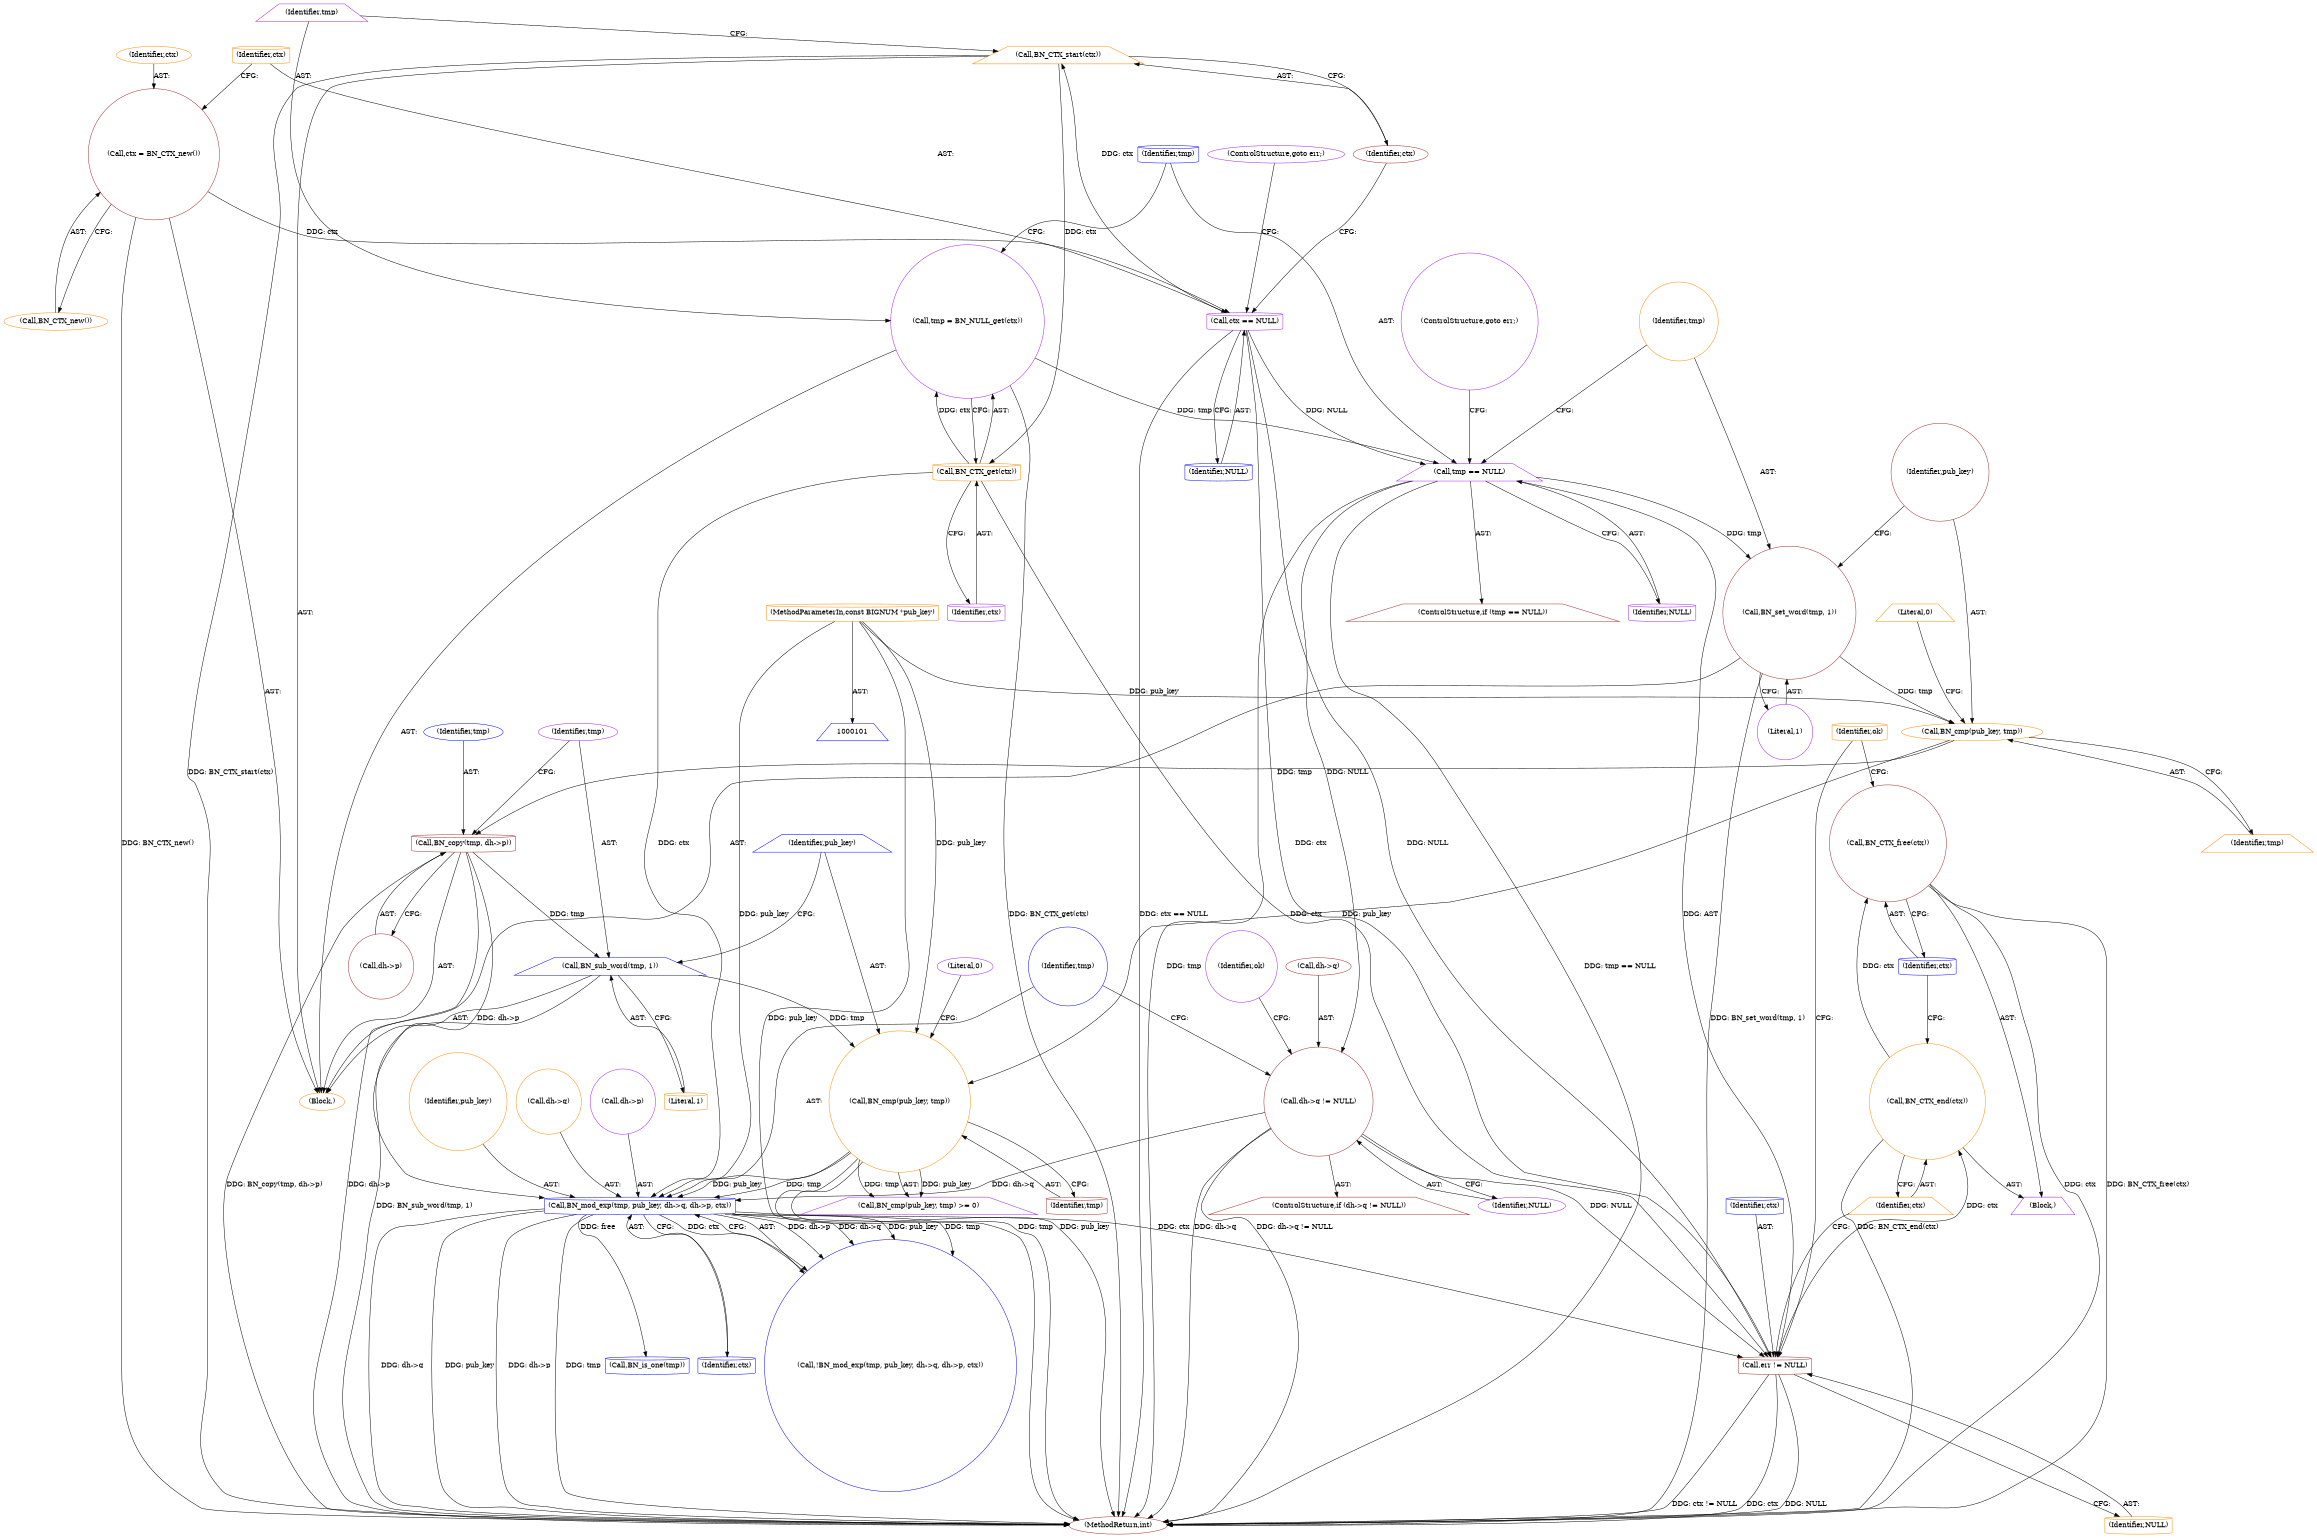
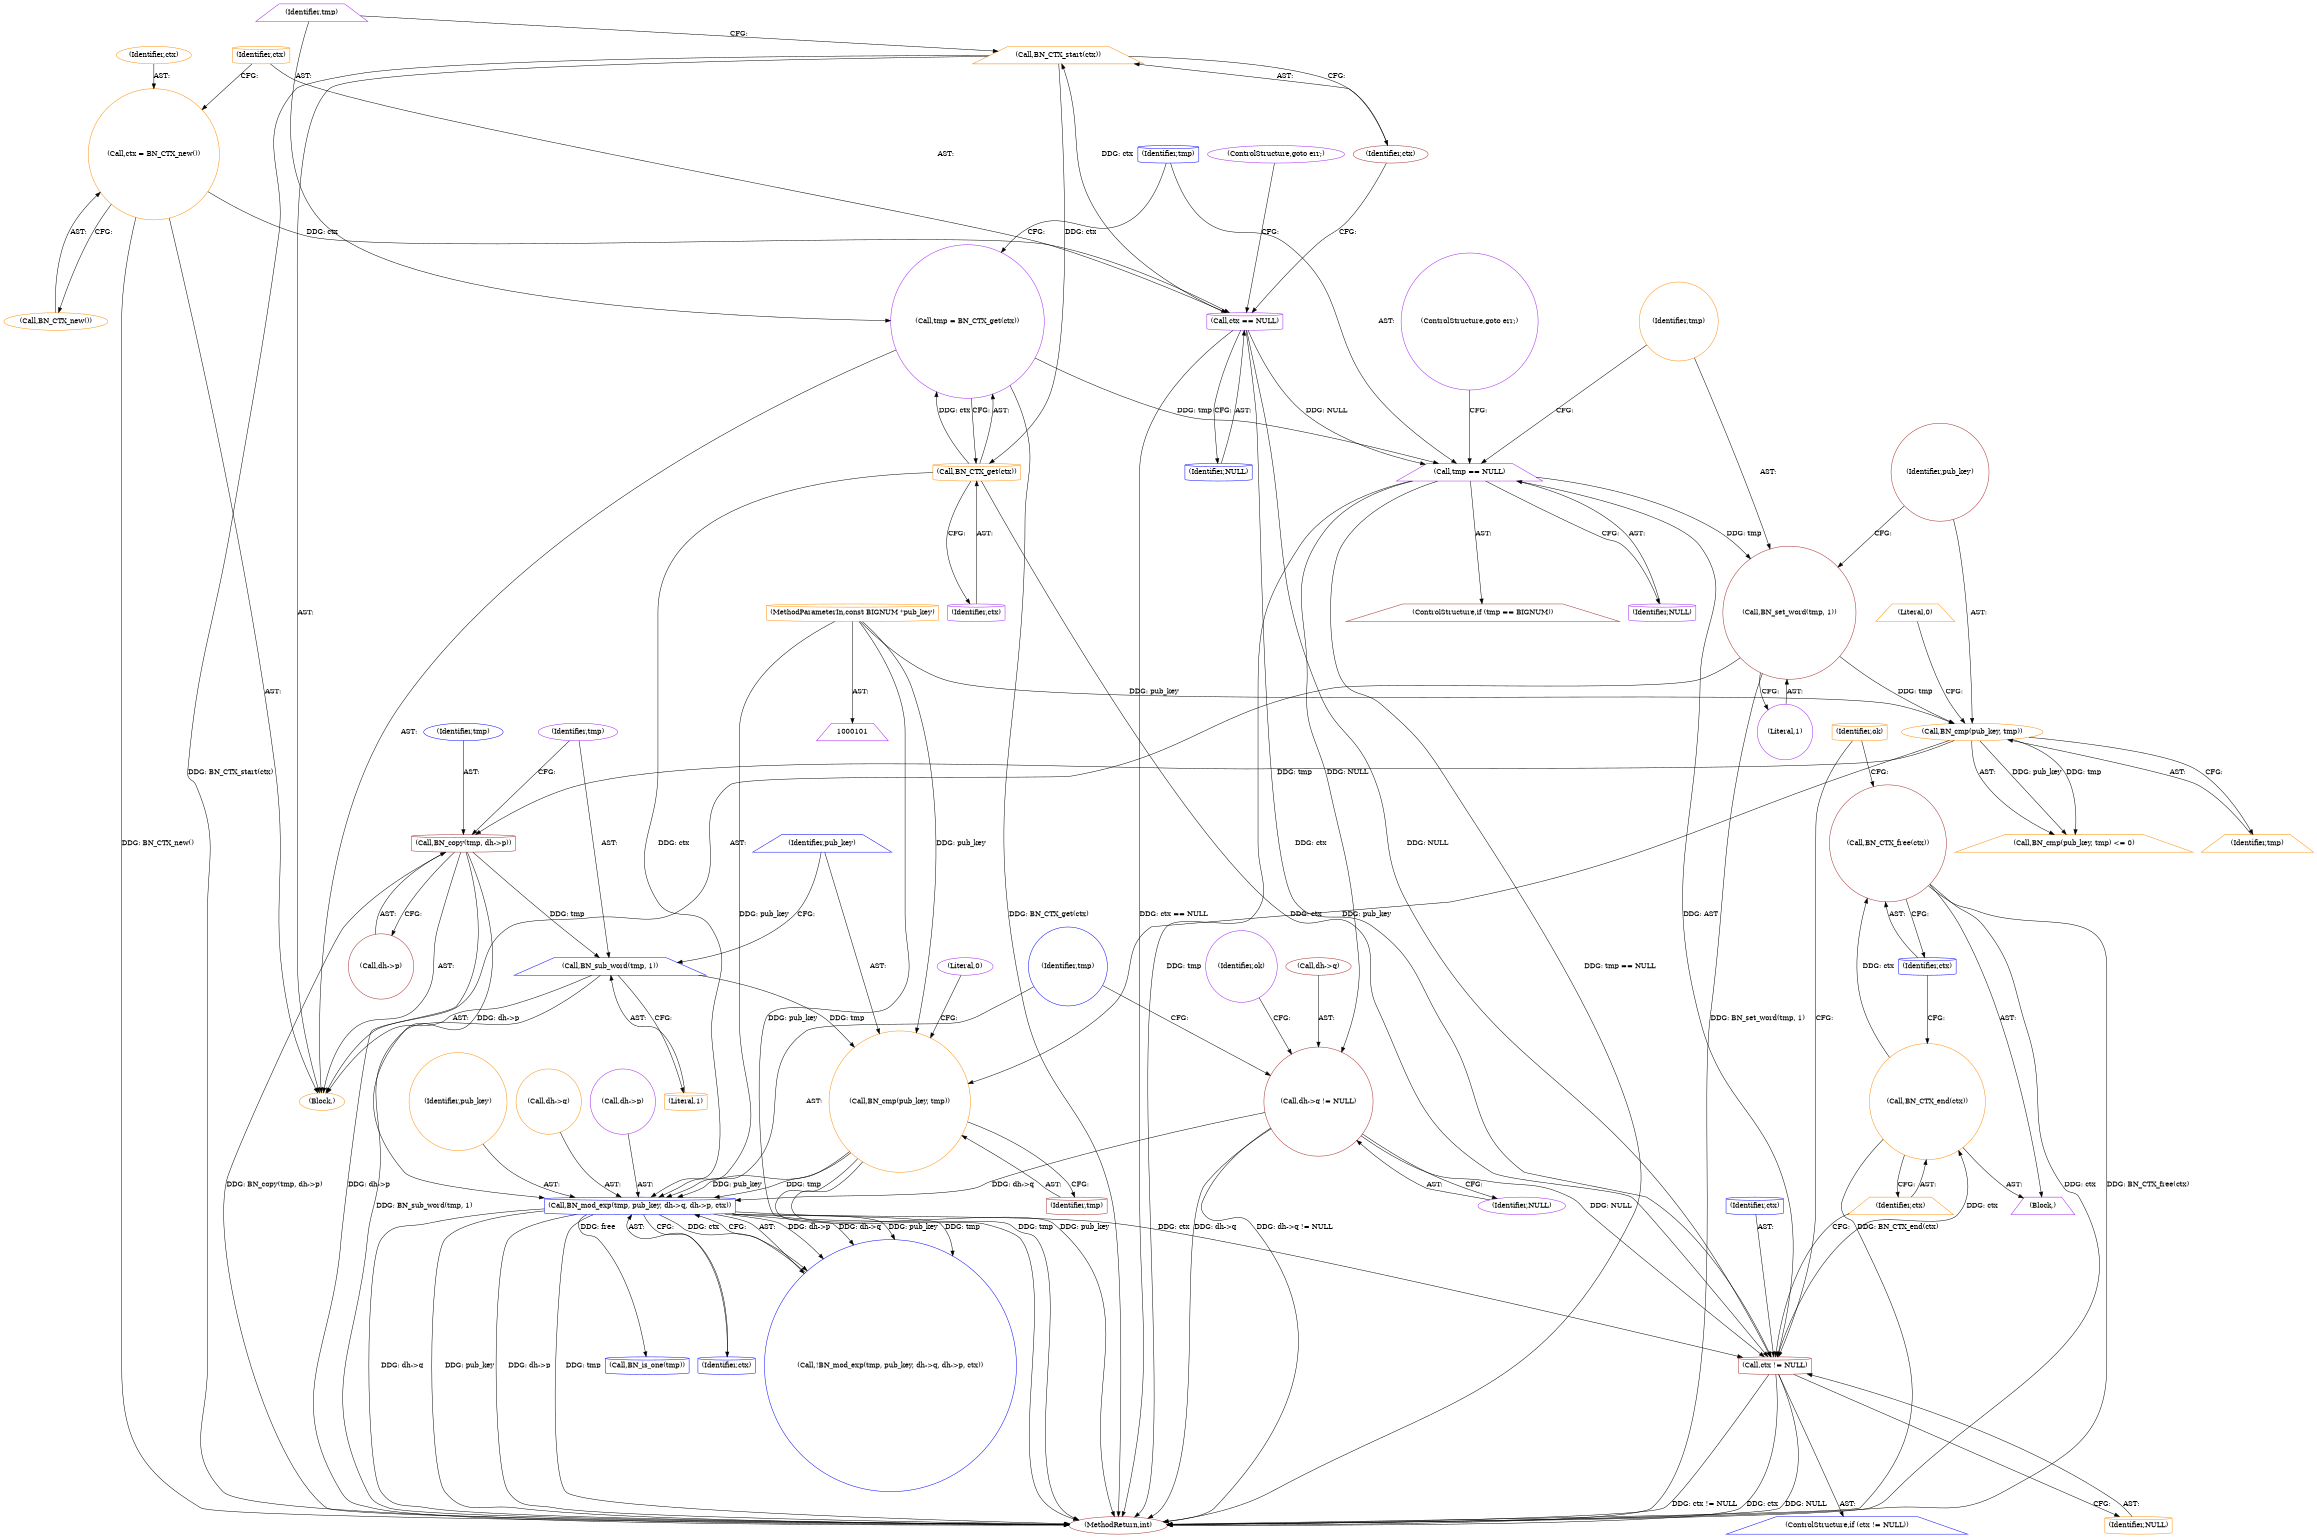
(154, 154) -> (154, 154)
(967, 322) -> (967, 322)
(1483, 613) -> (1483, 613)
(852, 732) -> (852, 732)
none -> (2074, 843)
(919, 1206) -> none
(1339, 1206) -> none
(1775, 1366) -> (1775, 1366)
none -> (1847, 1525)
